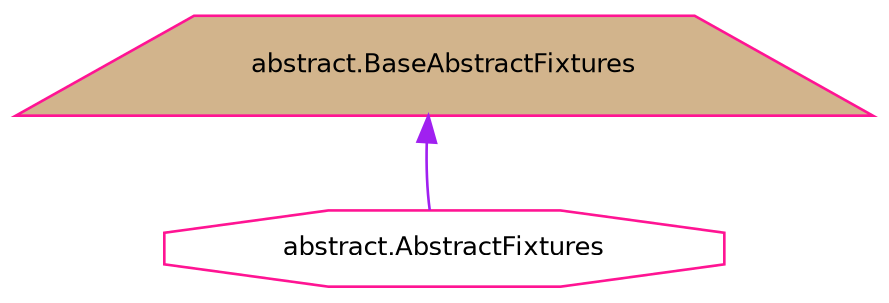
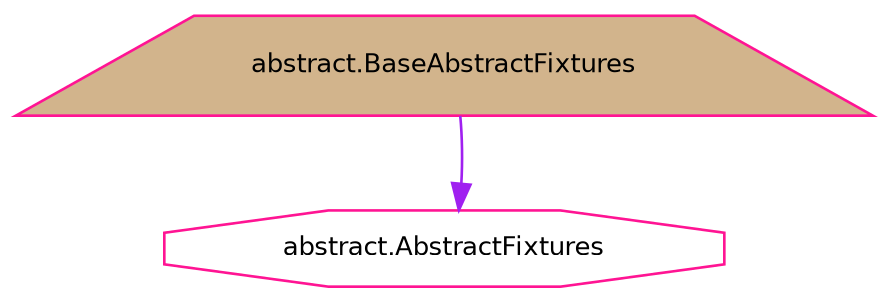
(427, 176) -> (462, 150)
